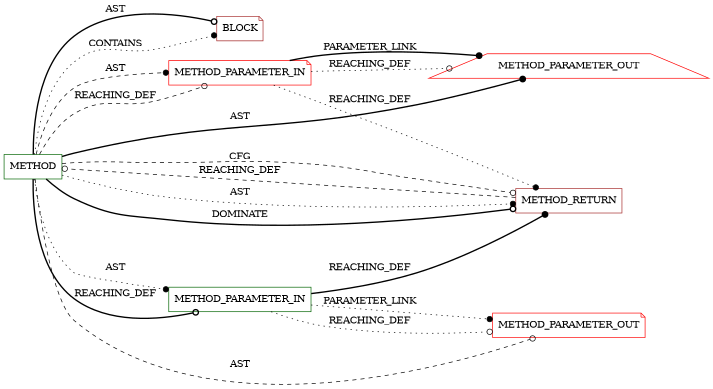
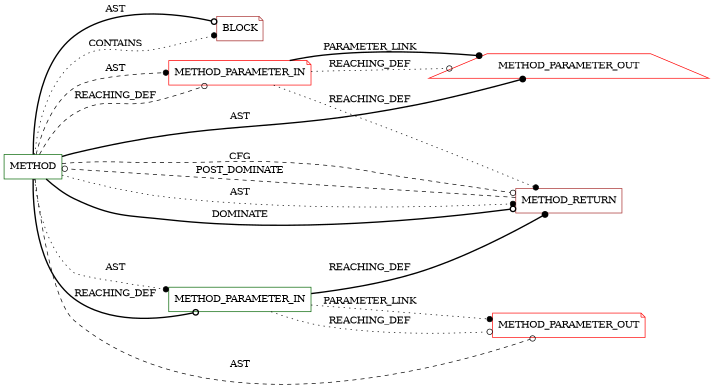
(240, 170) -> (240, 170)
